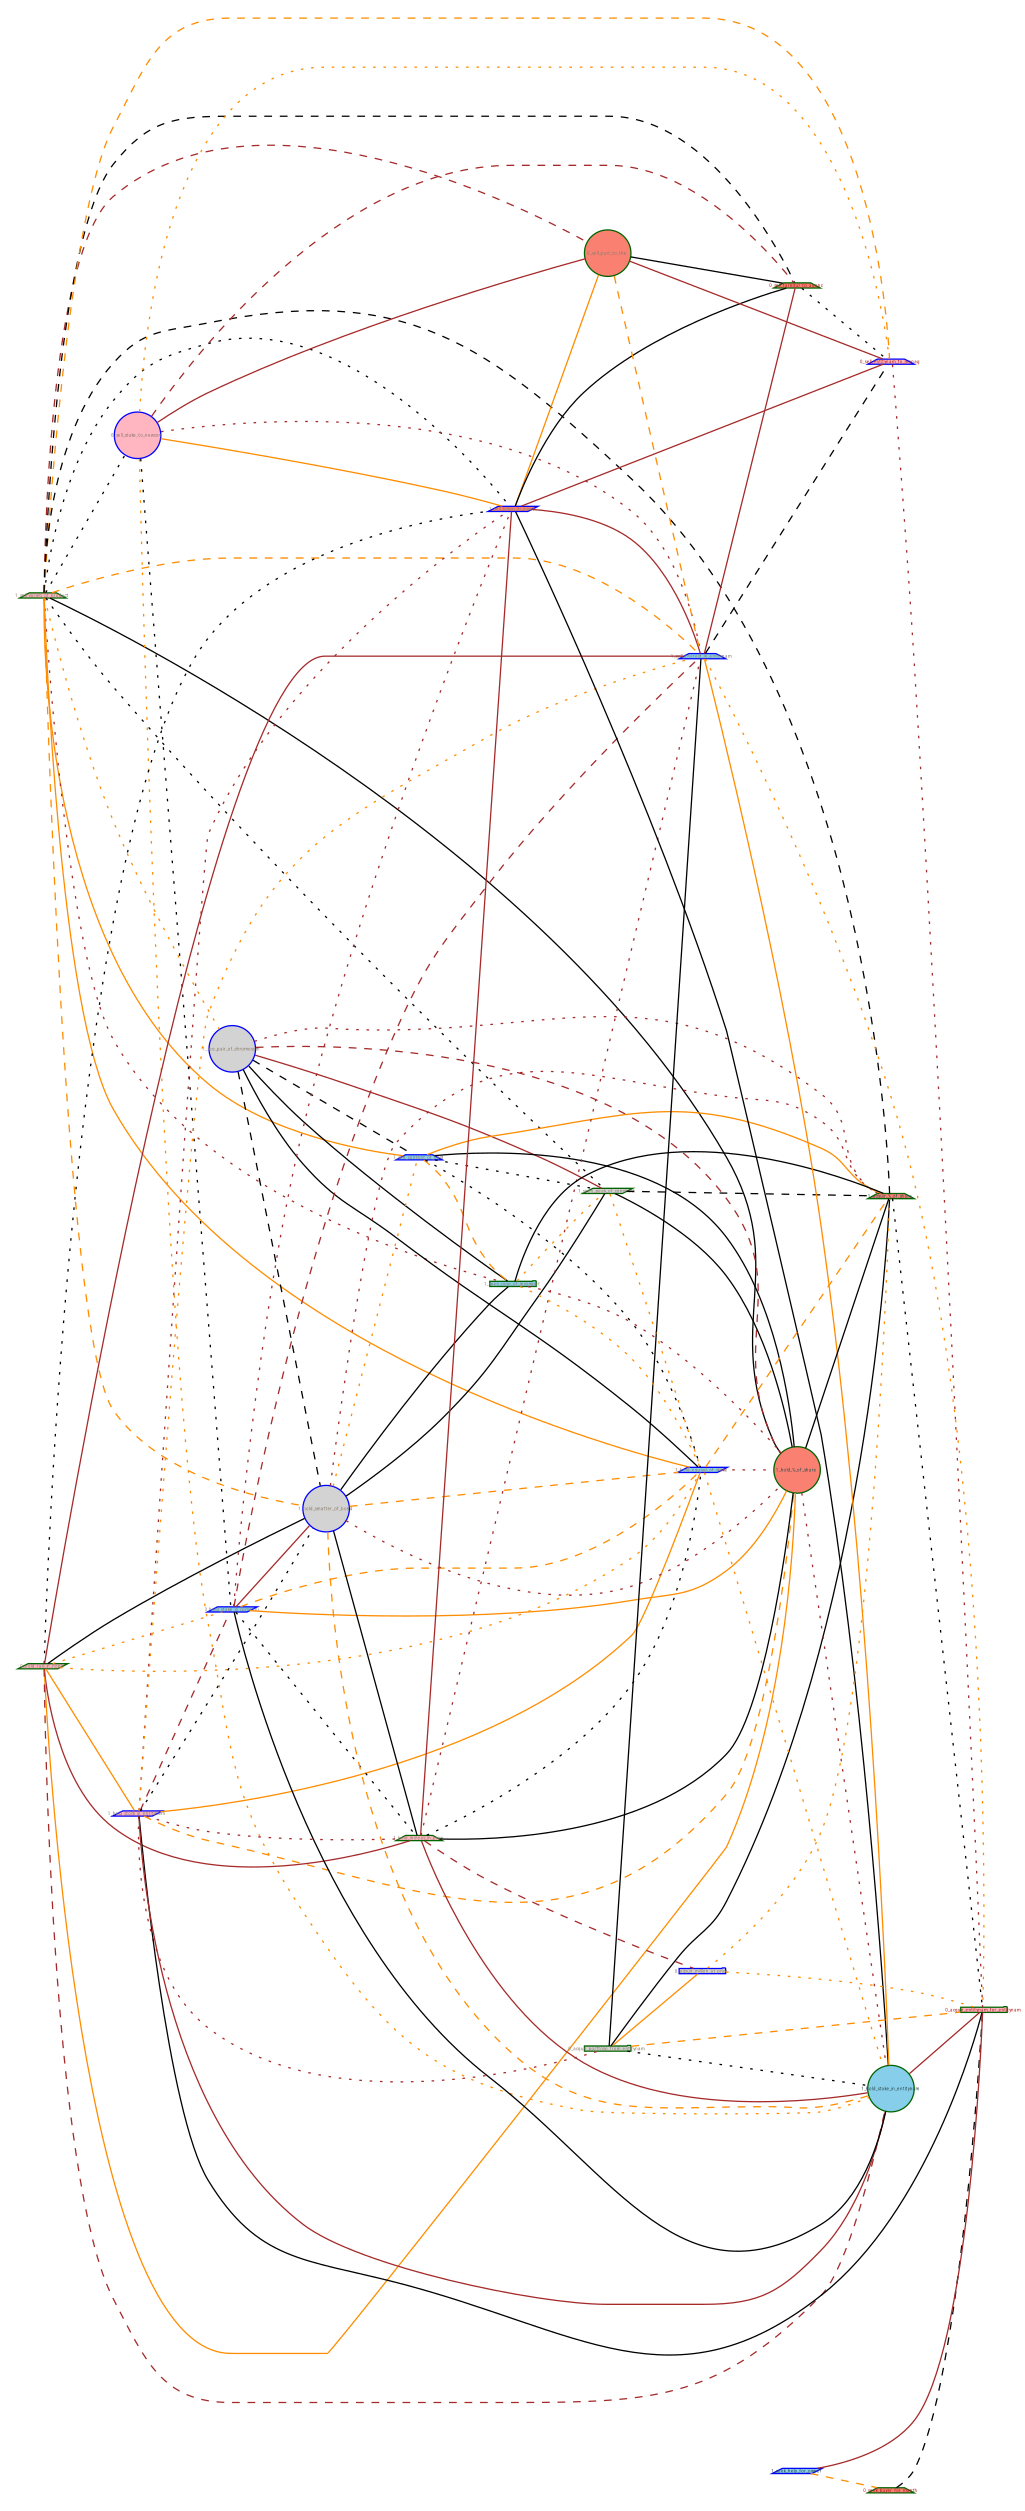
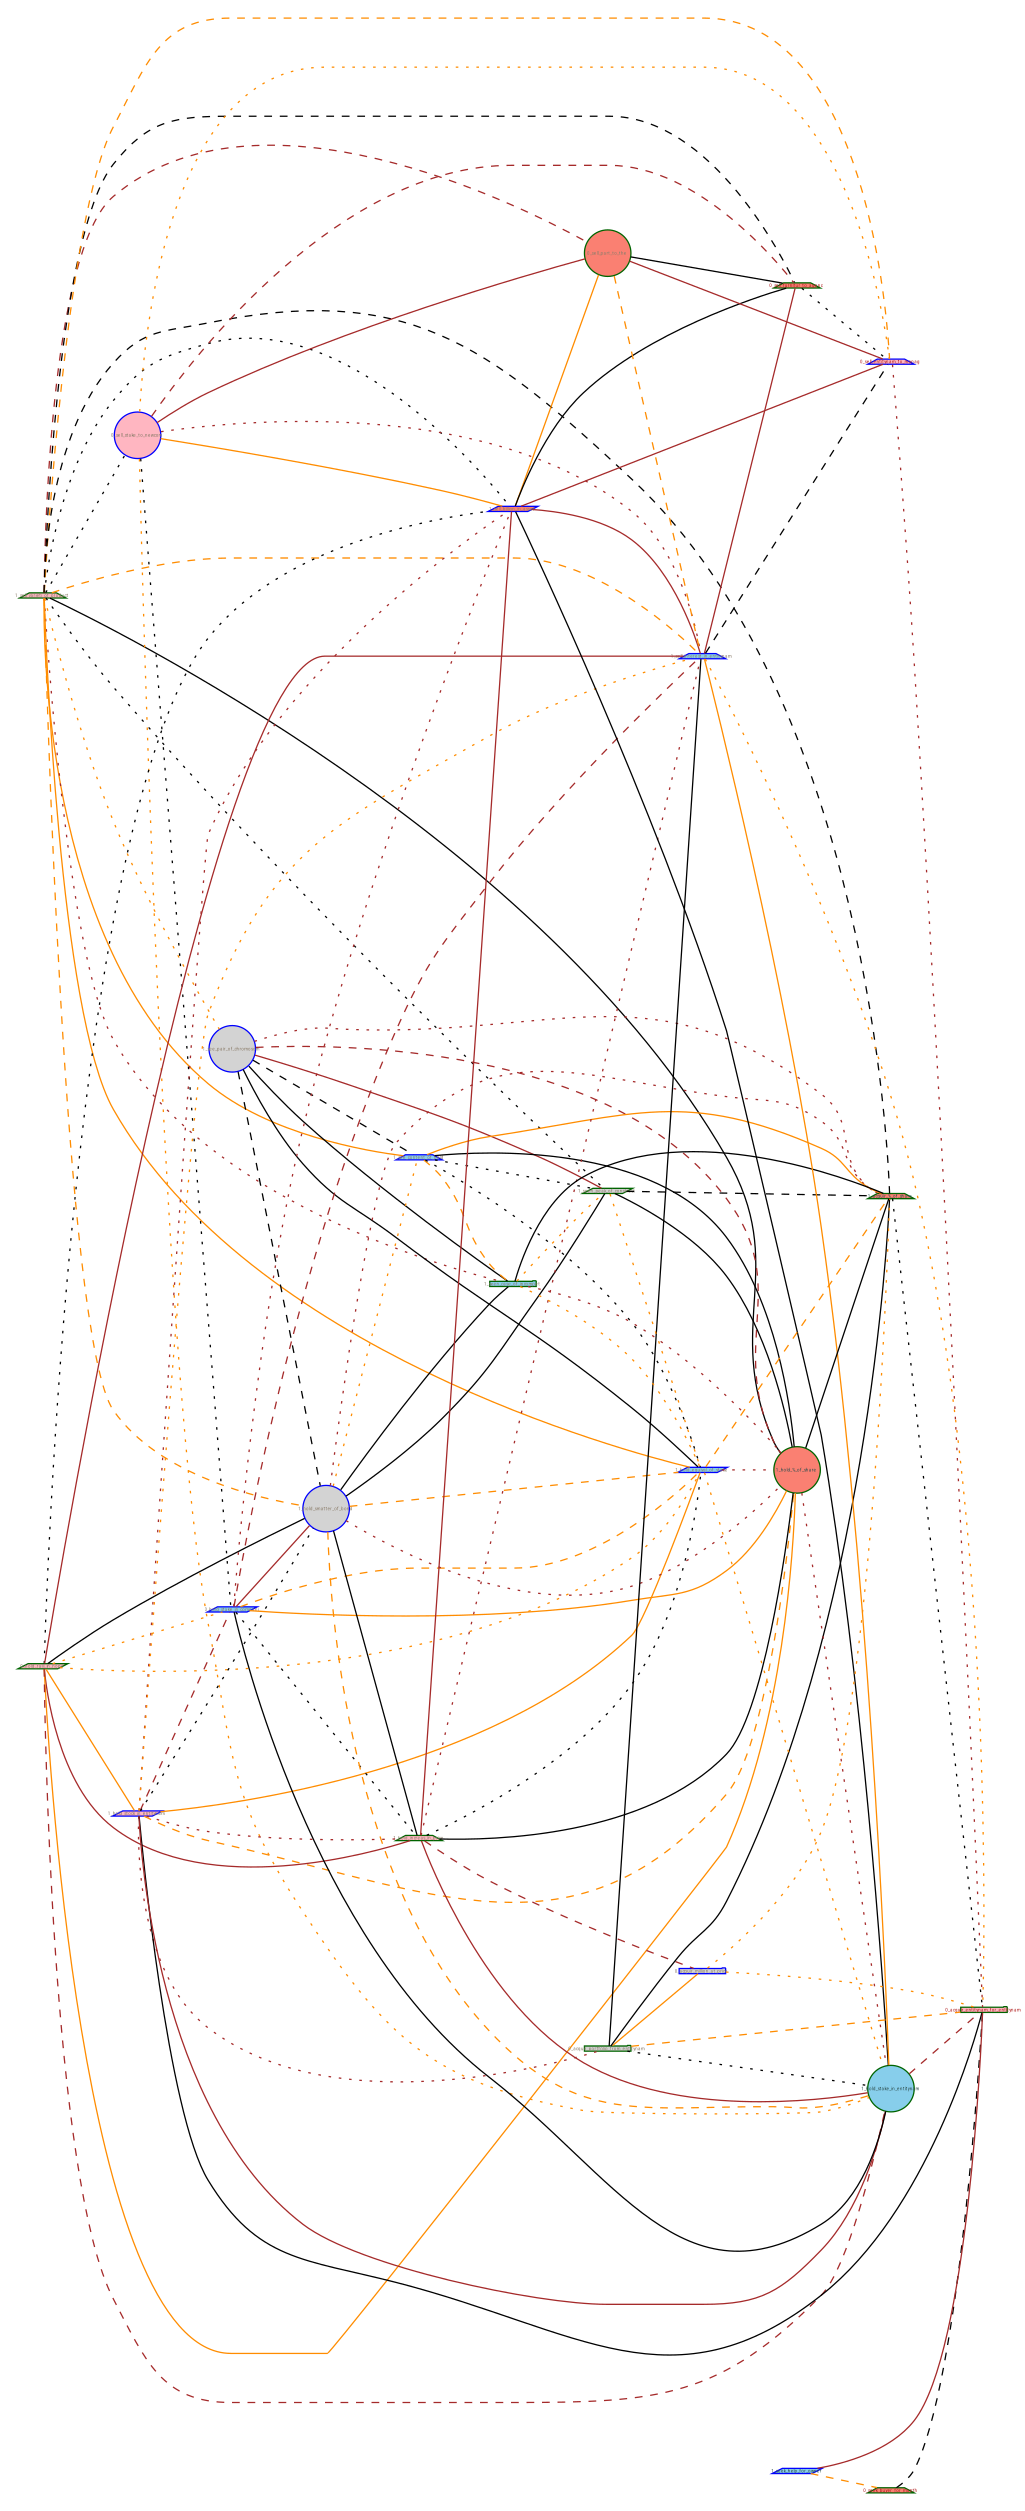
(944, 2043) -> (944, 2043)
